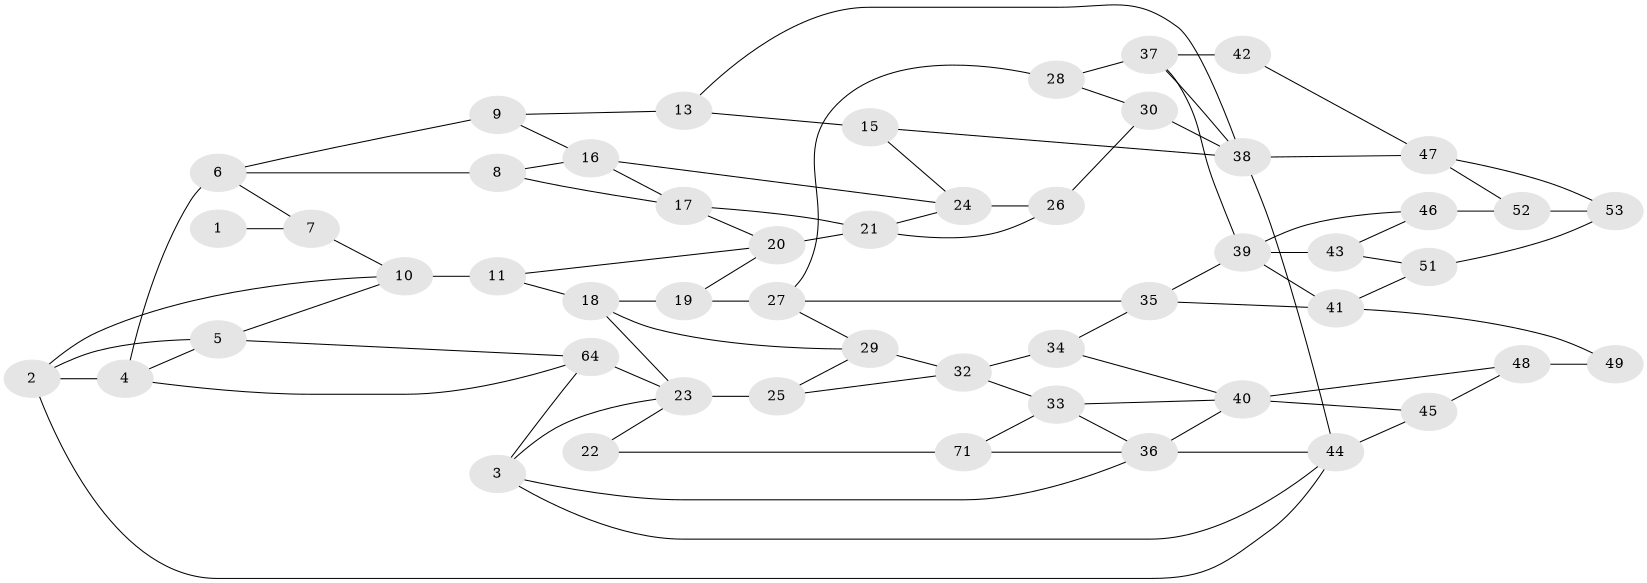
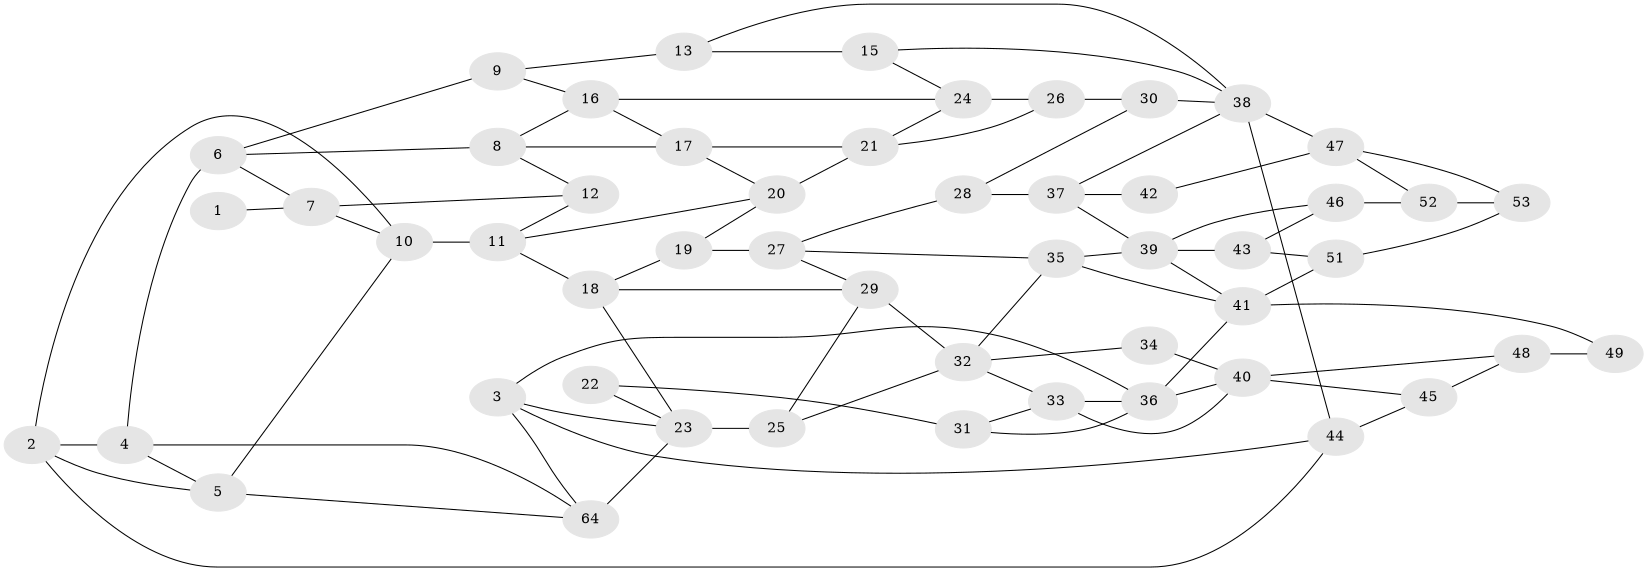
none -> (591, 195)
(1103, 325) -> (1010, 310)
(963, 452) -> (963, 429)
(1243, 452) -> (1196, 354)
